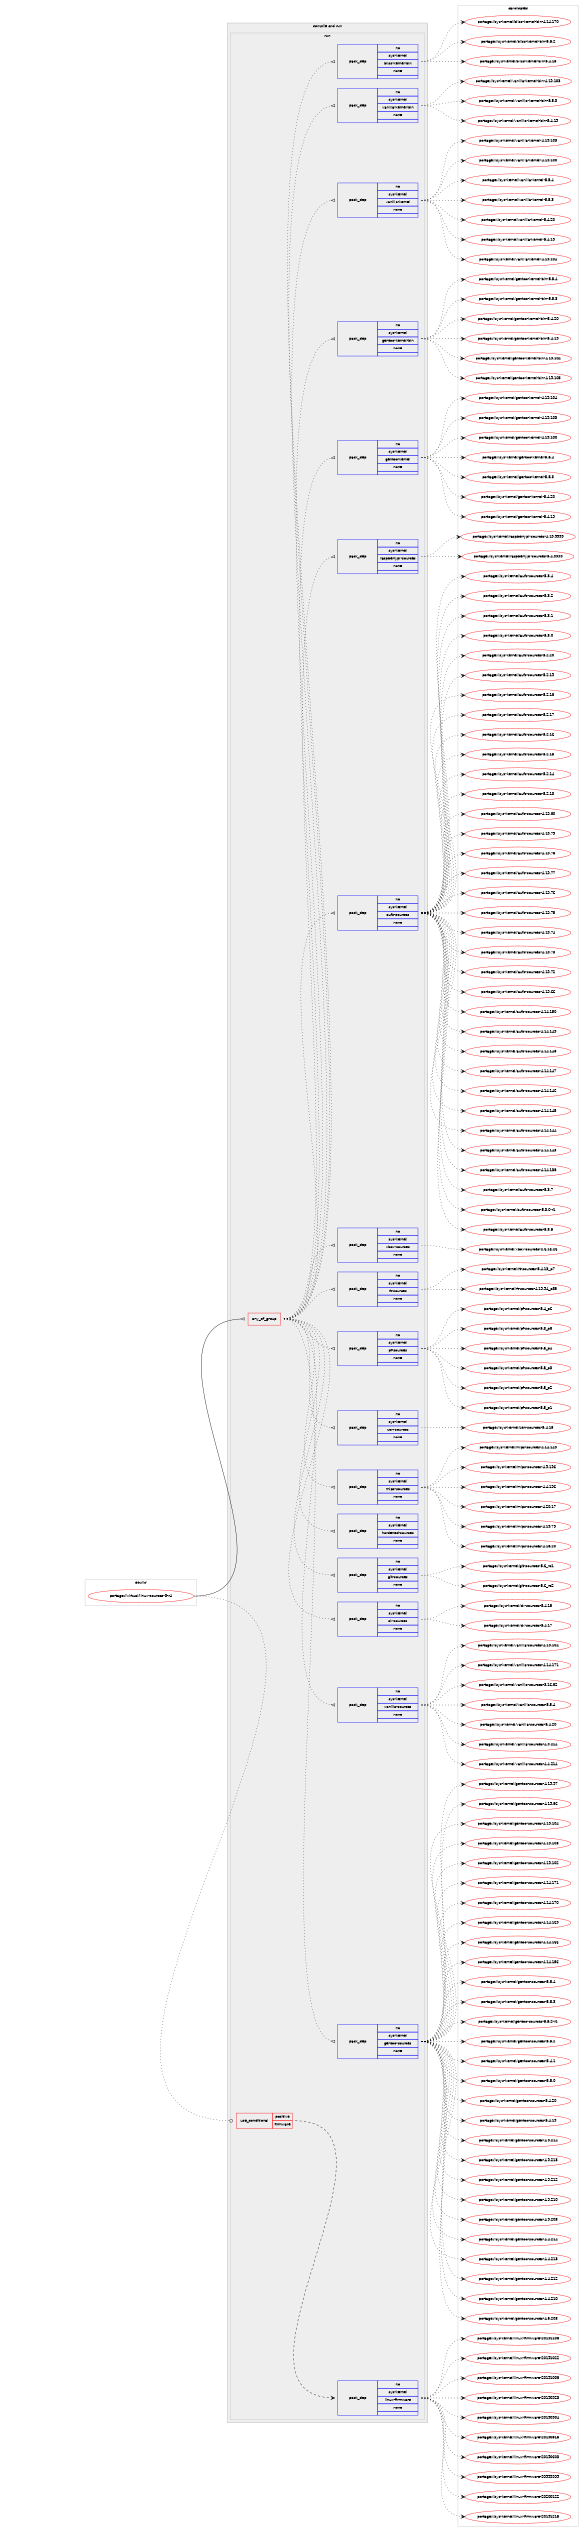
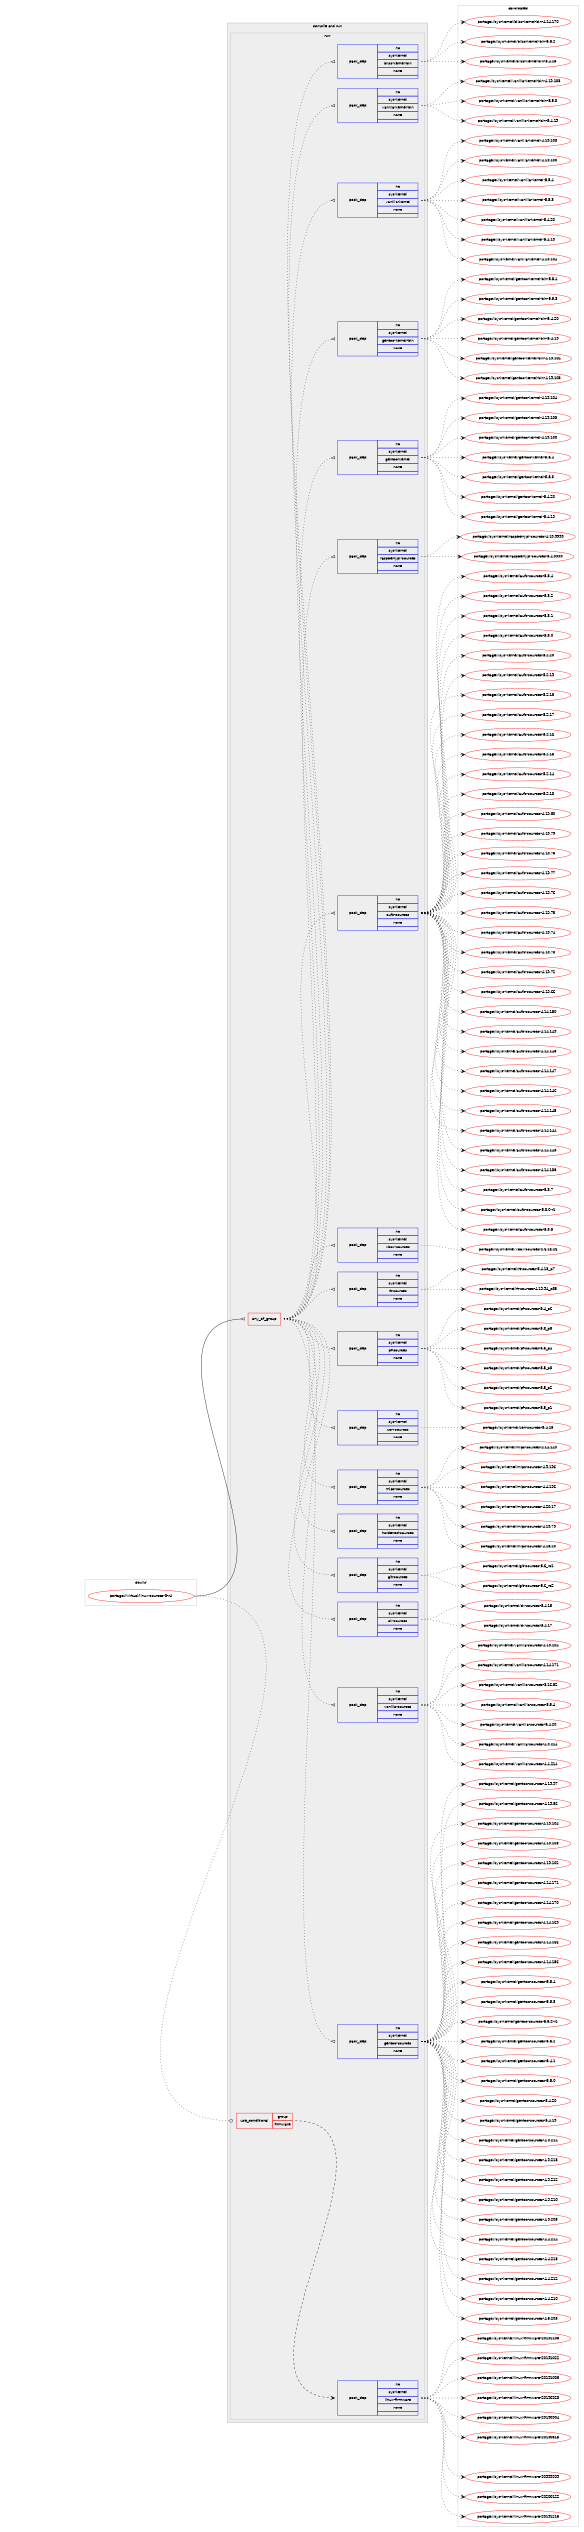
(283, 2117) -> (283, 2117)
(518, 2457) -> none
